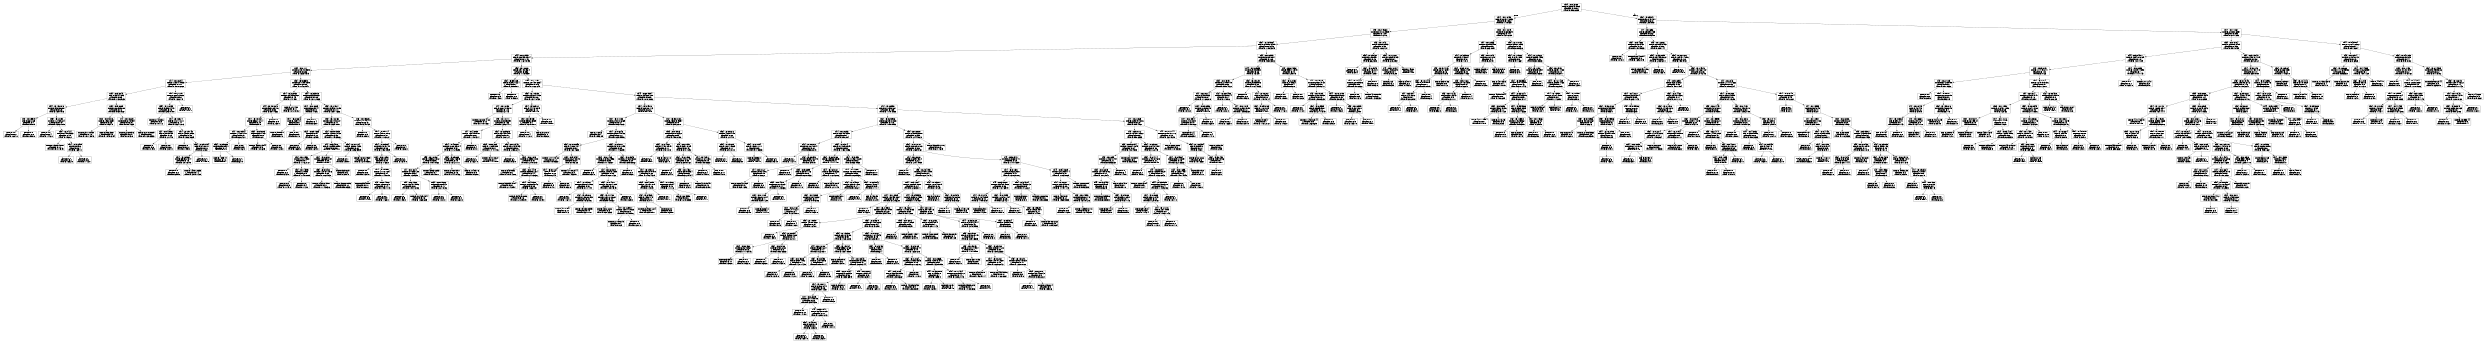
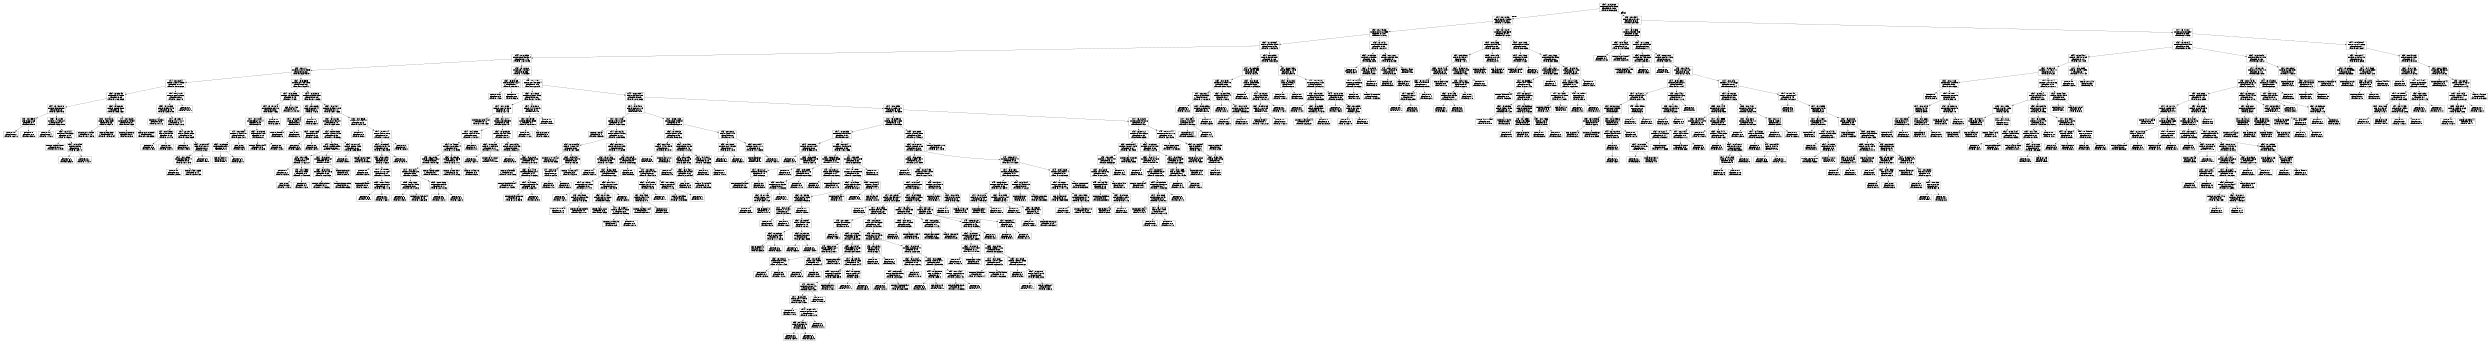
(1507, 77) -> (1518, 65)
(800, 230) -> (802, 216)
